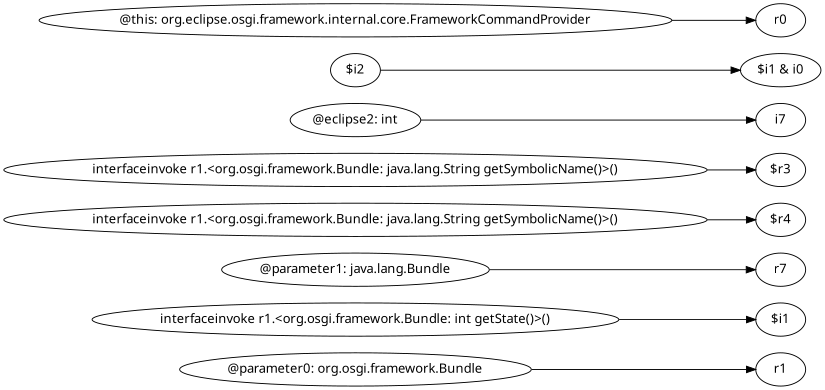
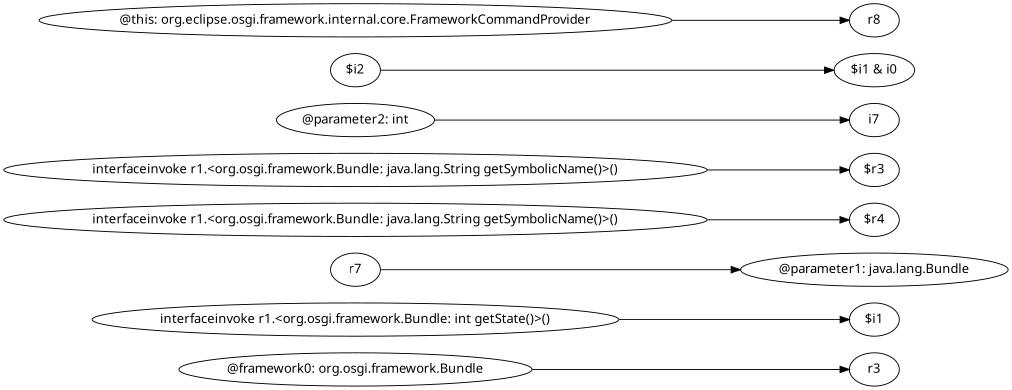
(781, 20) -> (874, 20)
(355, 120) -> (355, 120)
(618, 270) -> (556, 270)
(355, 369) -> (355, 369)
(781, 369) -> (874, 369)
